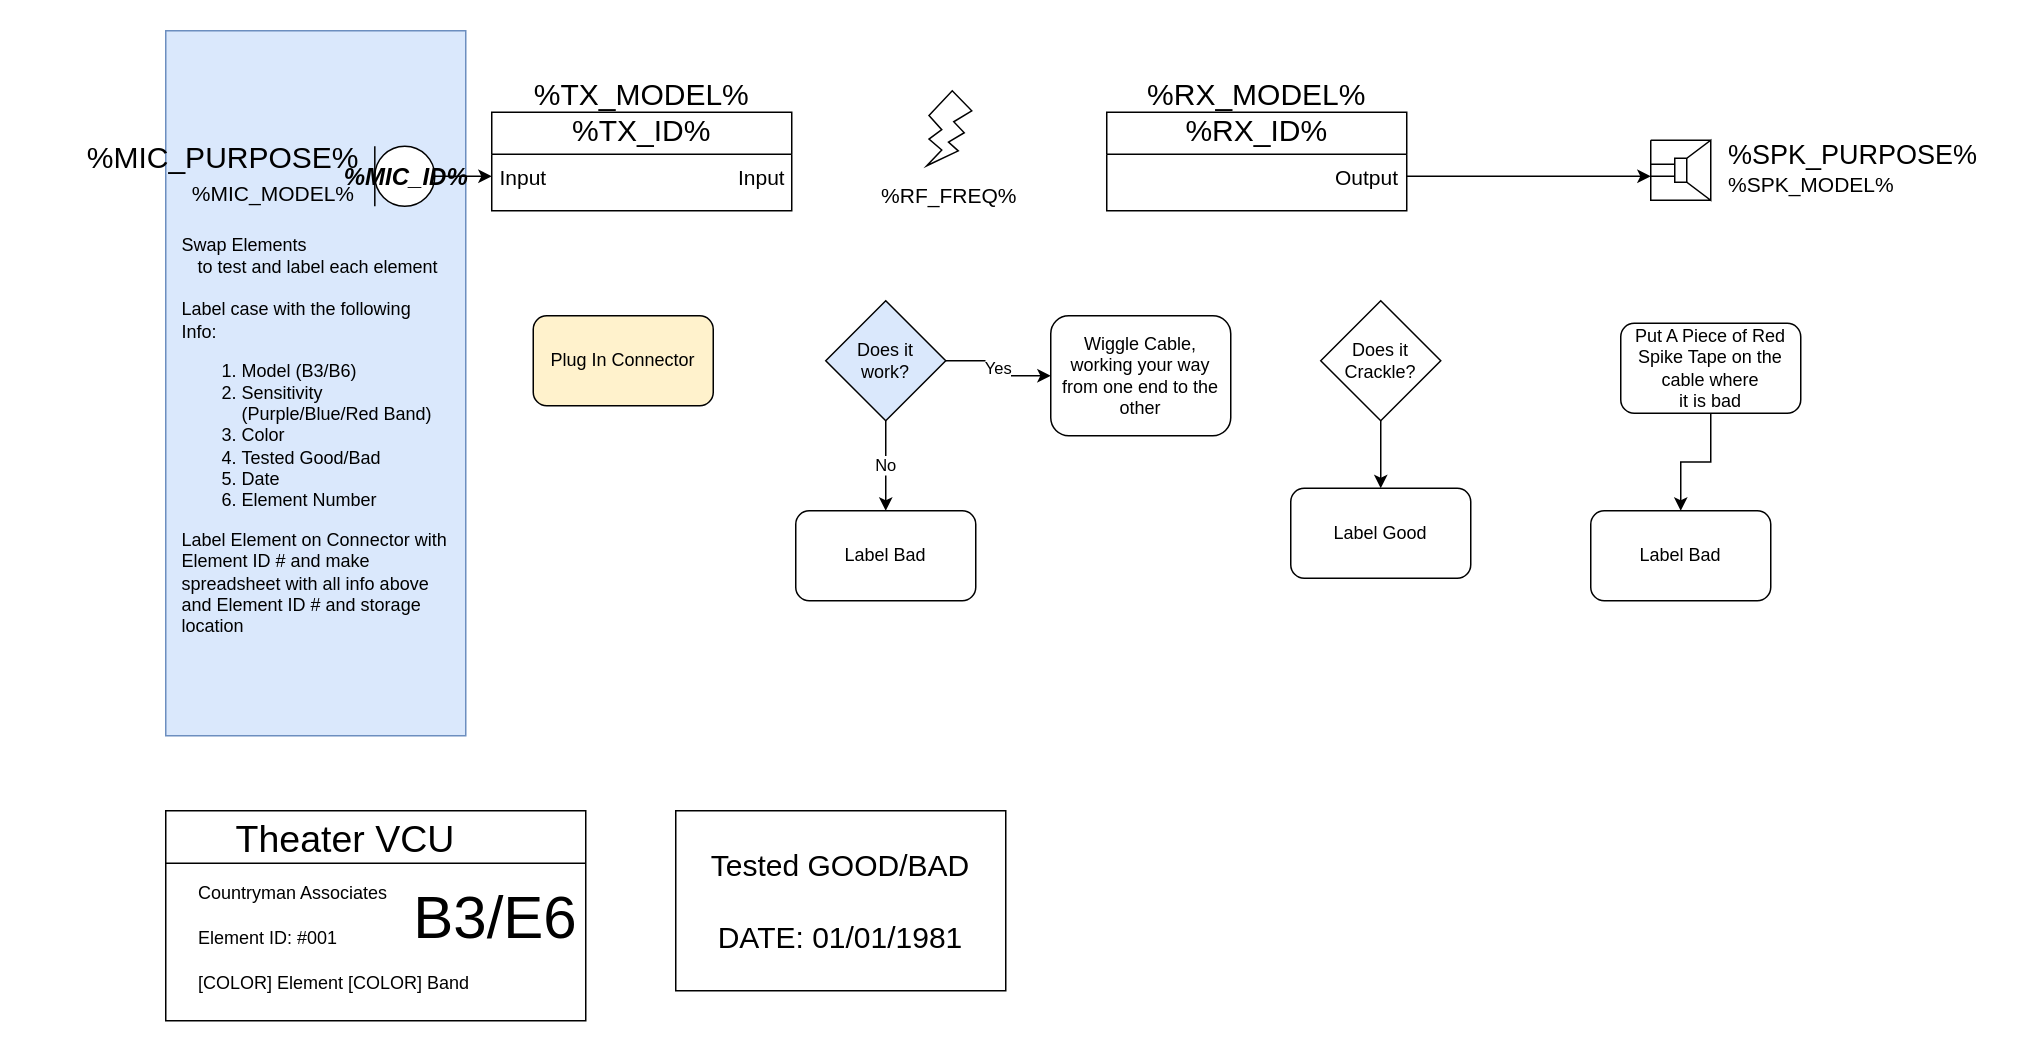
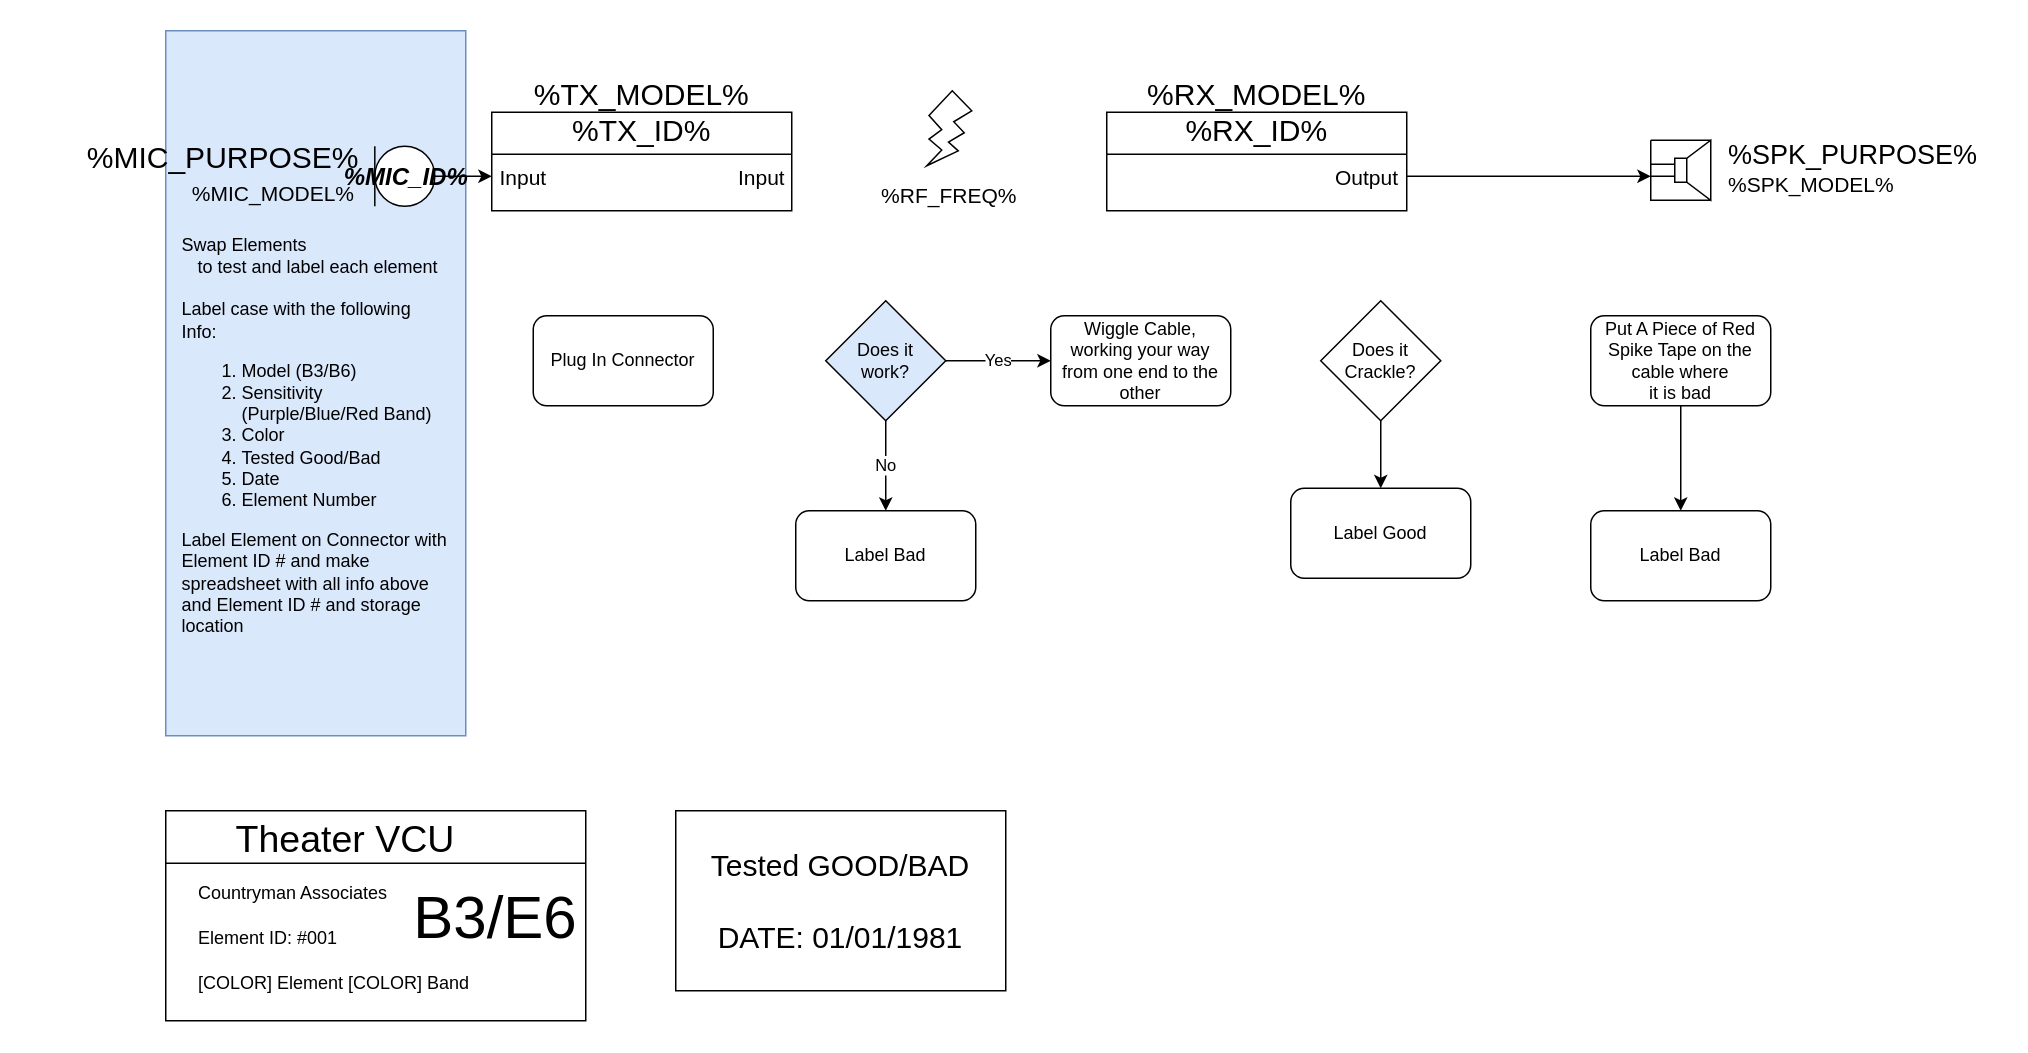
(623, 361) -> (623, 361)
(1711, 368) -> (1681, 361)
(1141, 376) -> (1141, 361)
